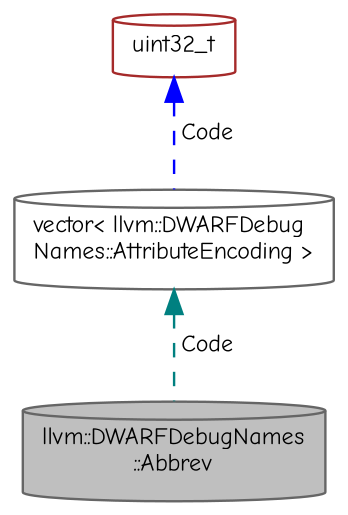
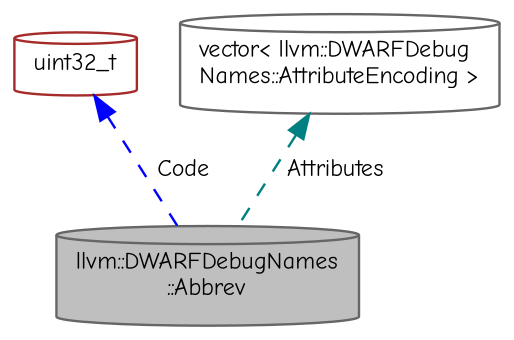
(174, 146) -> (143, 171)
(204, 345) -> (333, 170)
